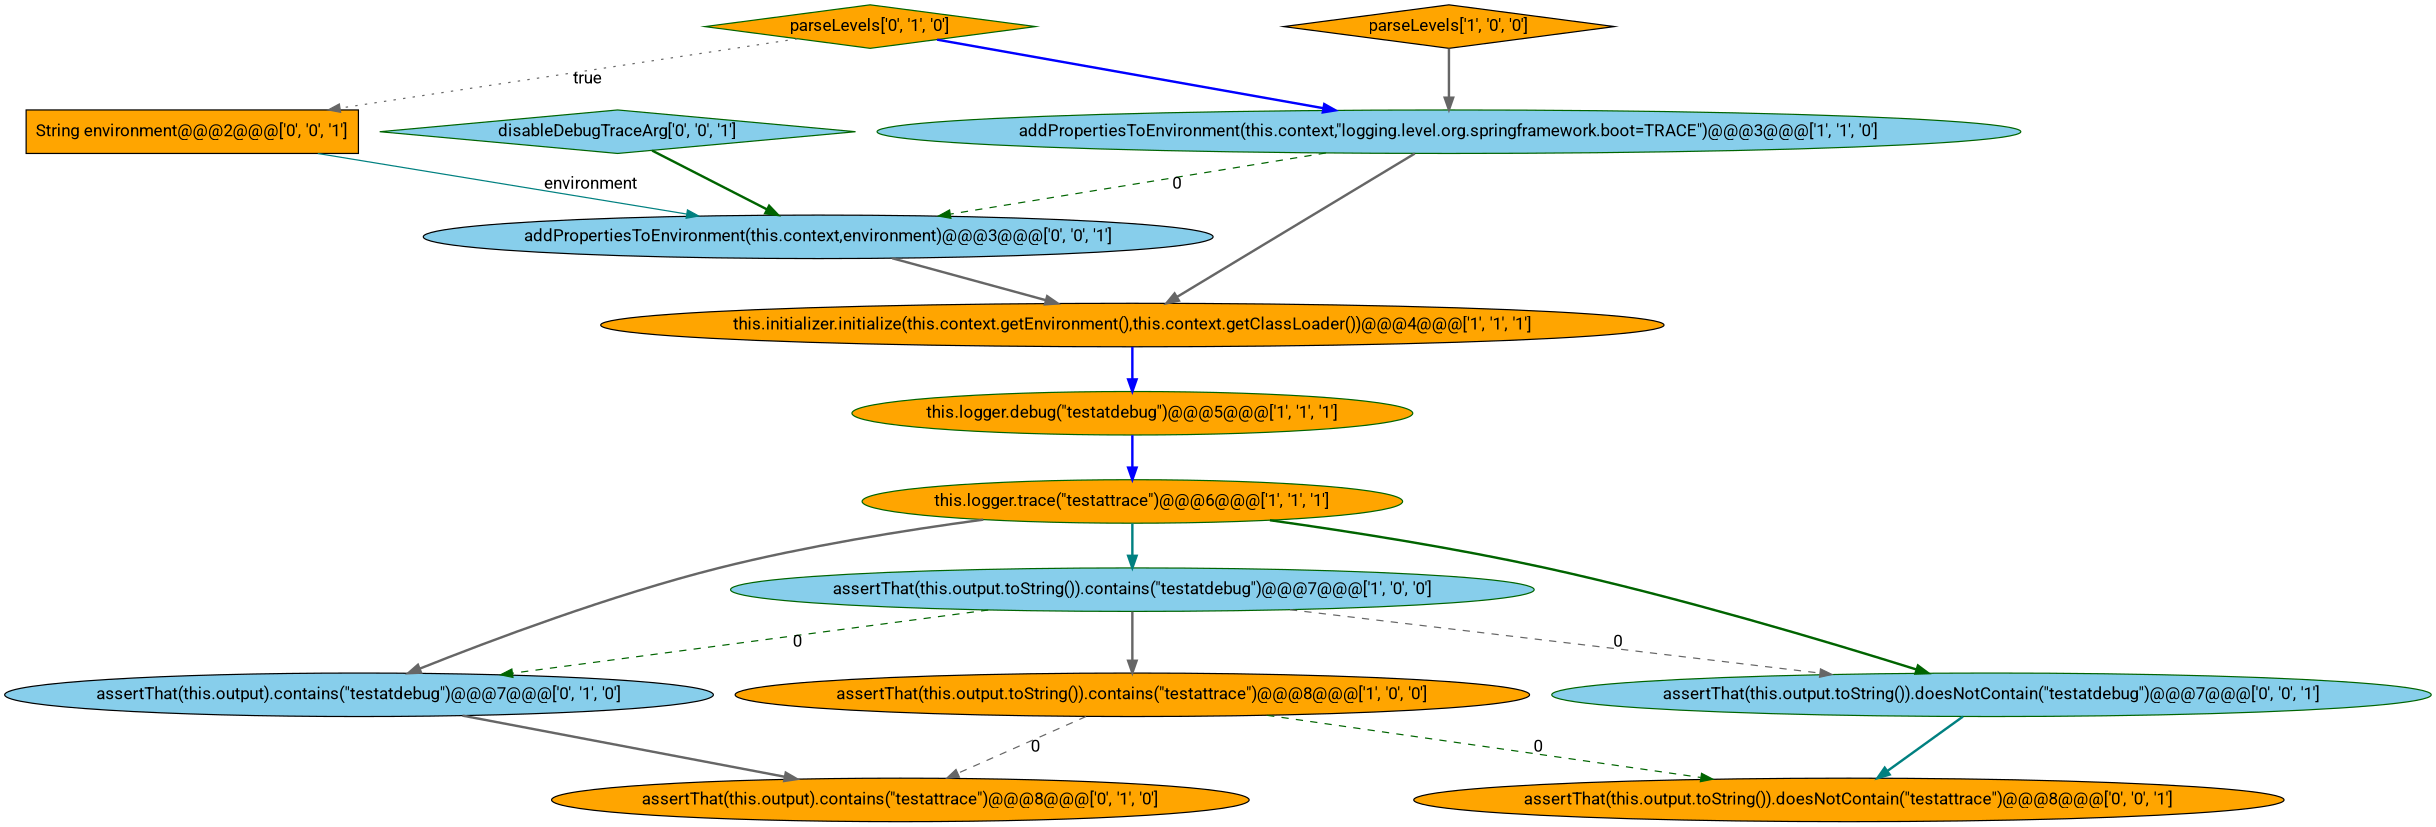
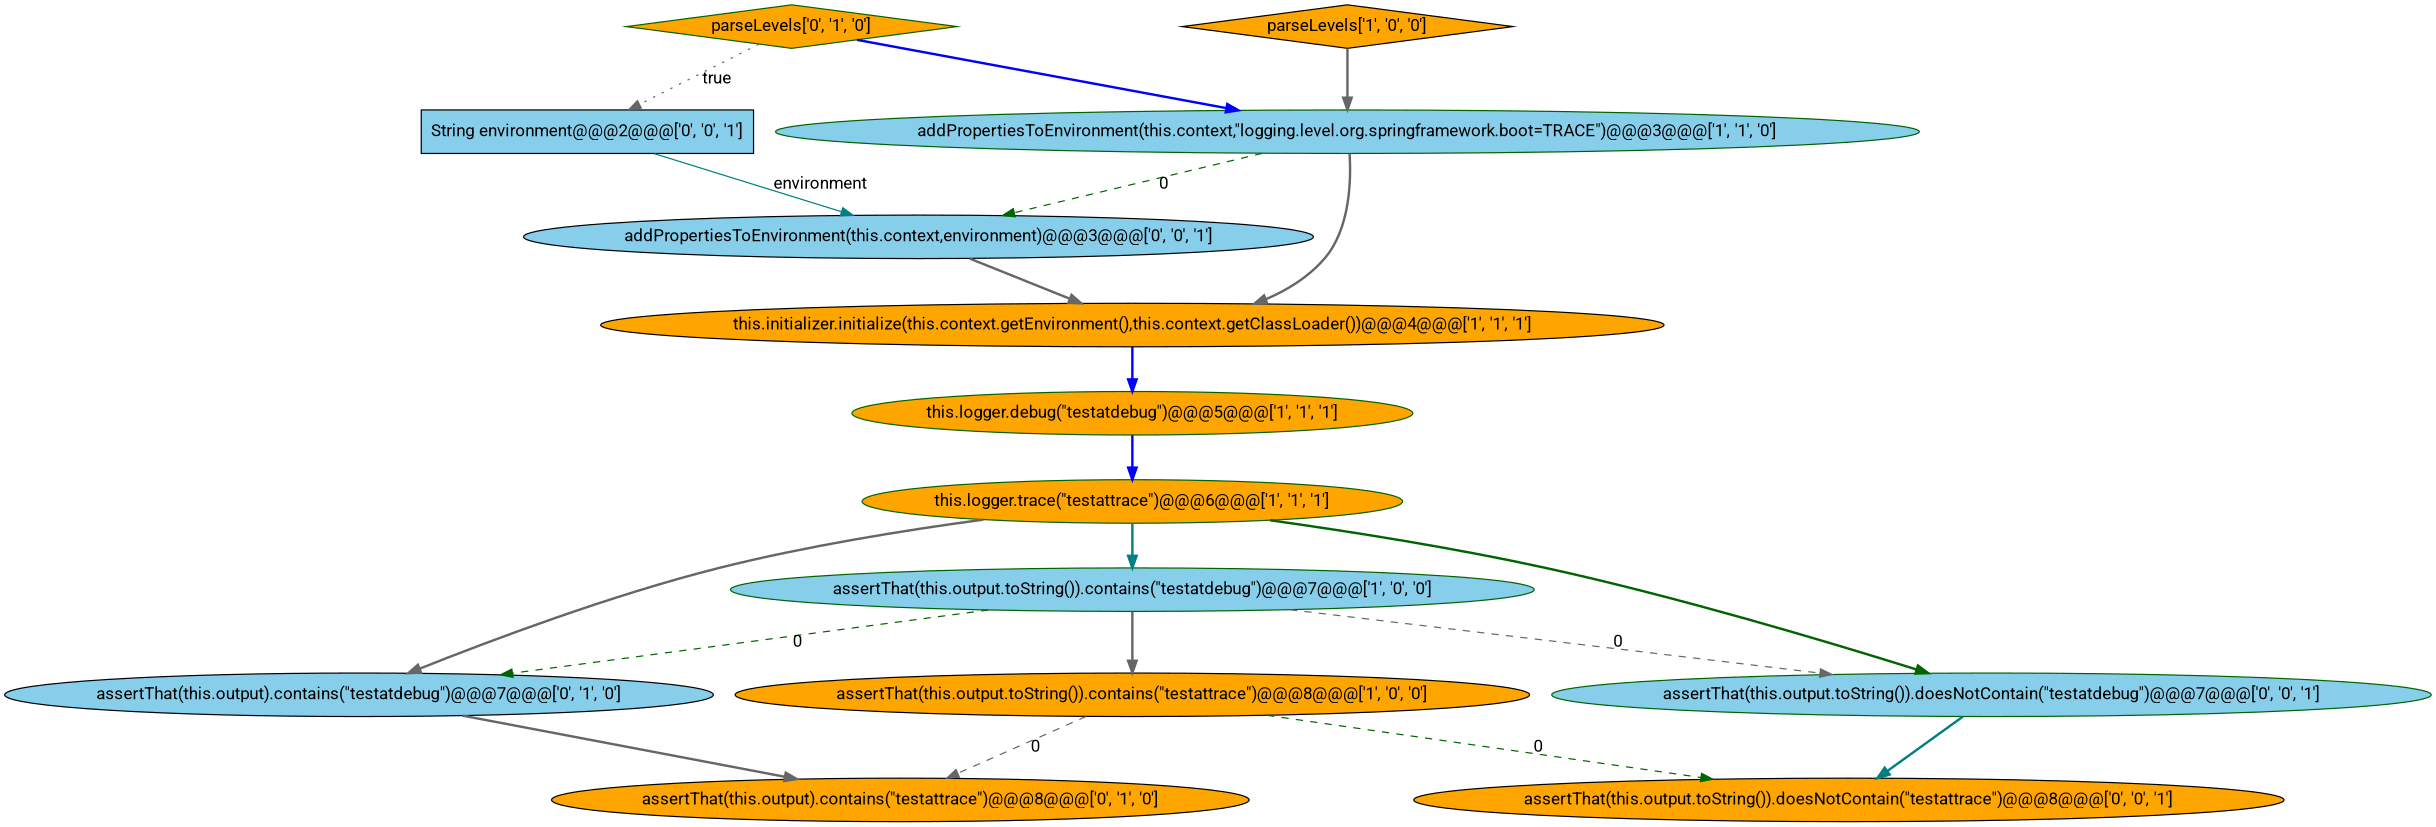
(192, 132) -> (587, 132)
(618, 132) -> none
